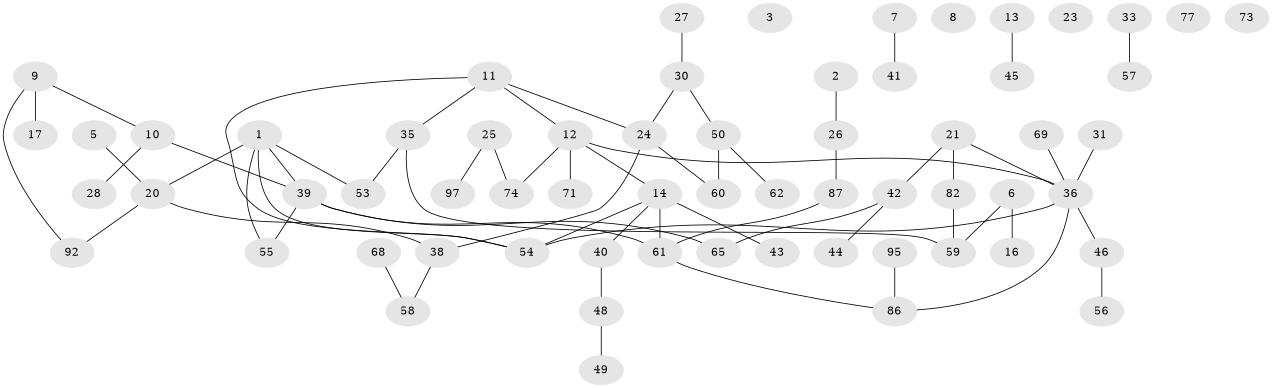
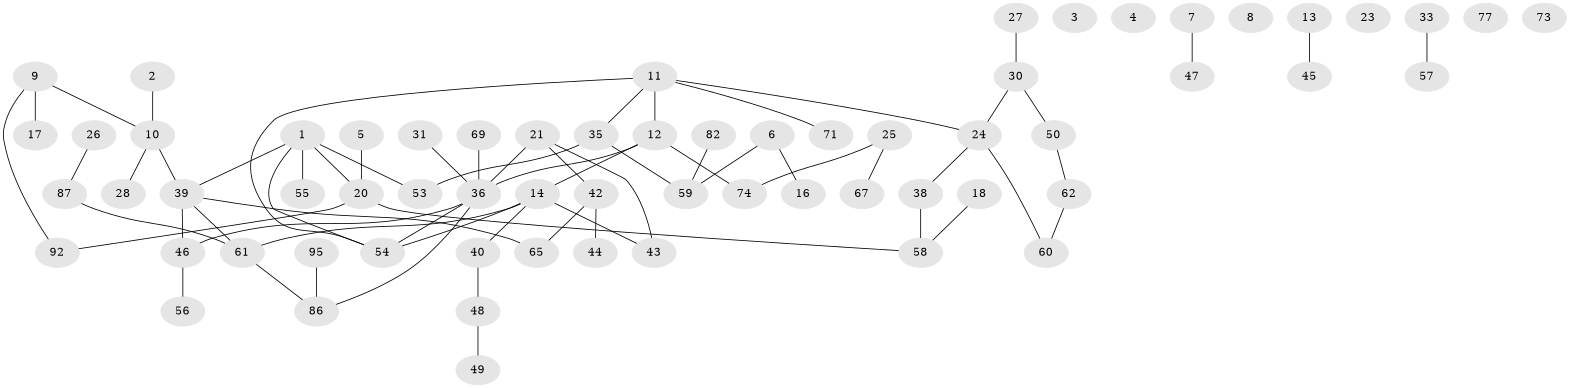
none -> (1133, 18)
(895, 77) -> (1192, 77)
(836, 106) -> (153, 106)
(570, 165) -> (745, 102)
(719, 167) -> (1058, 223)
(953, 168) -> (619, 176)
(453, 194) -> (862, 194)
(270, 222) -> (638, 233)
(283, 227) -> (182, 223)
(379, 253) -> (979, 194)
